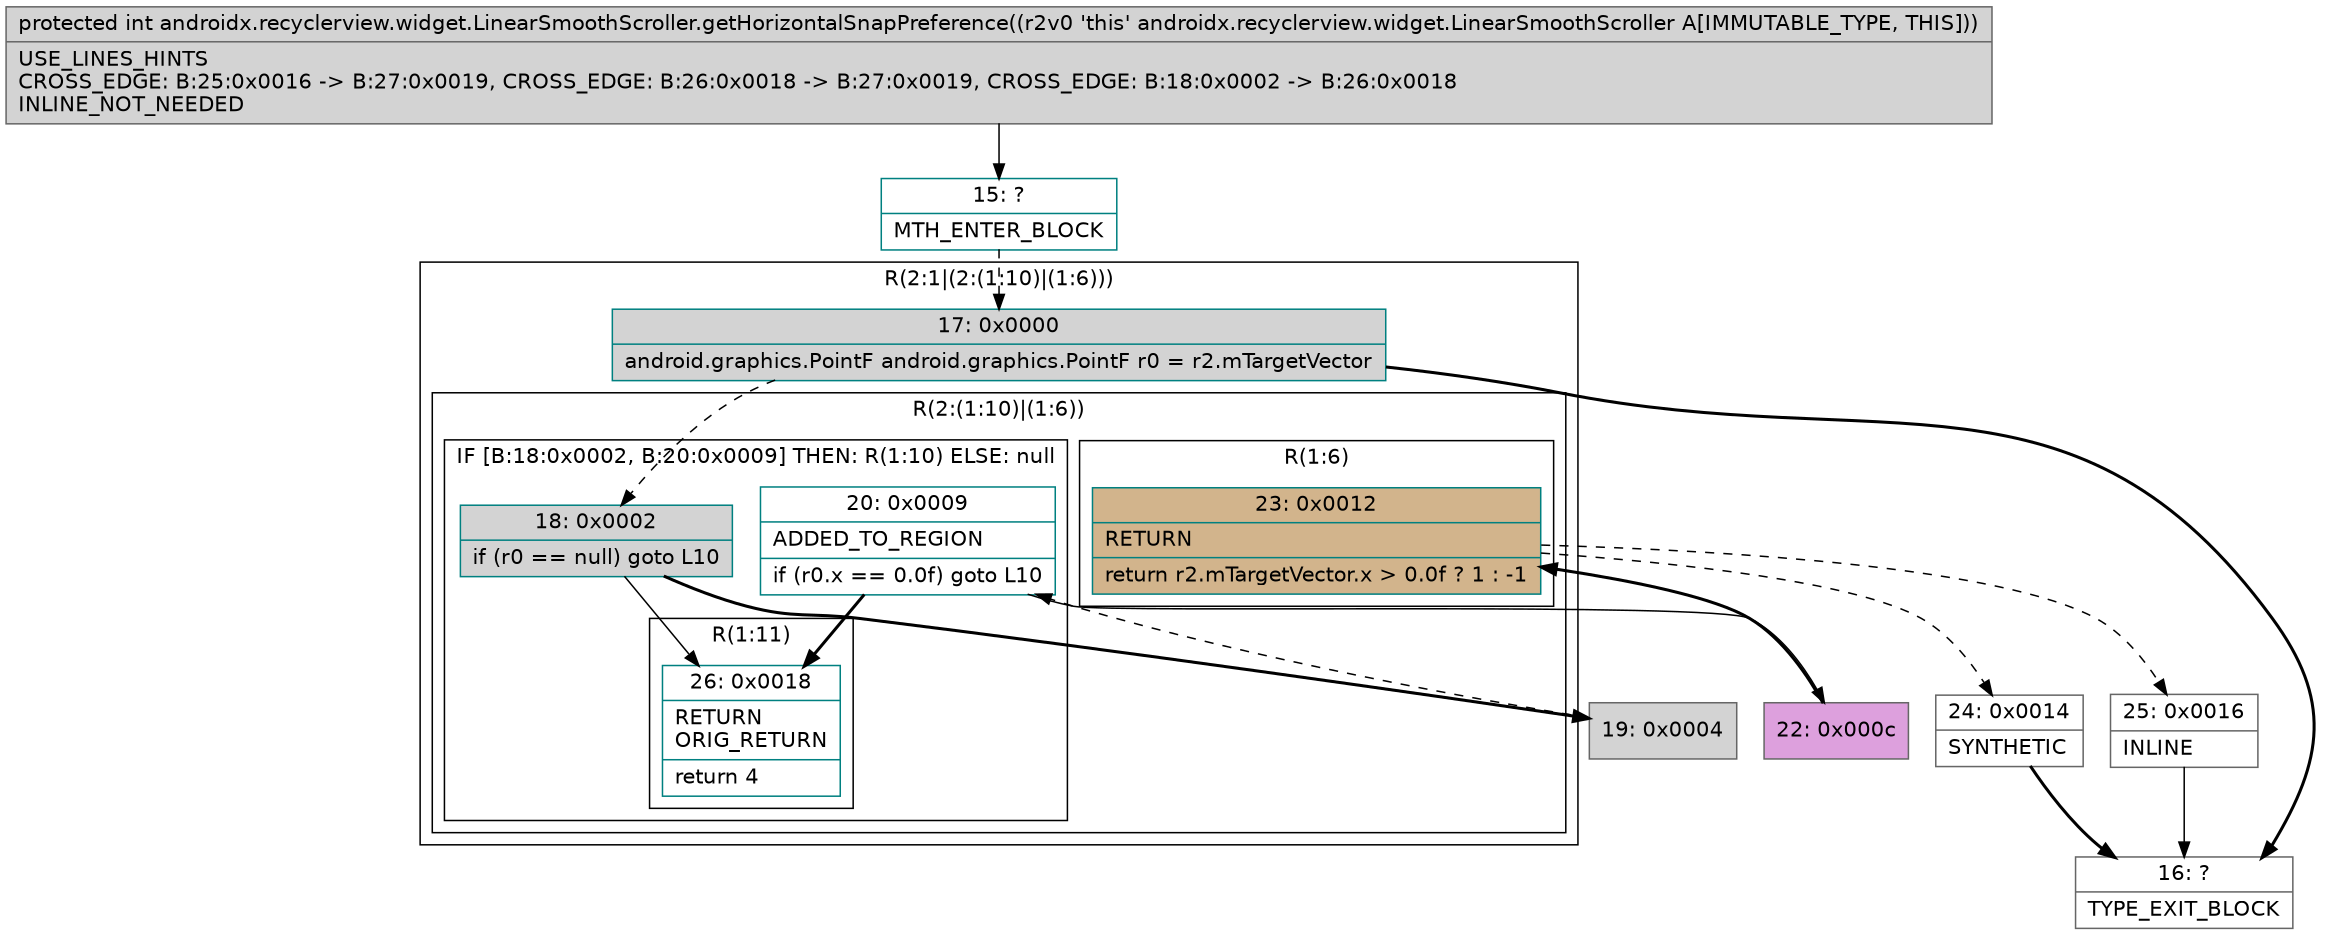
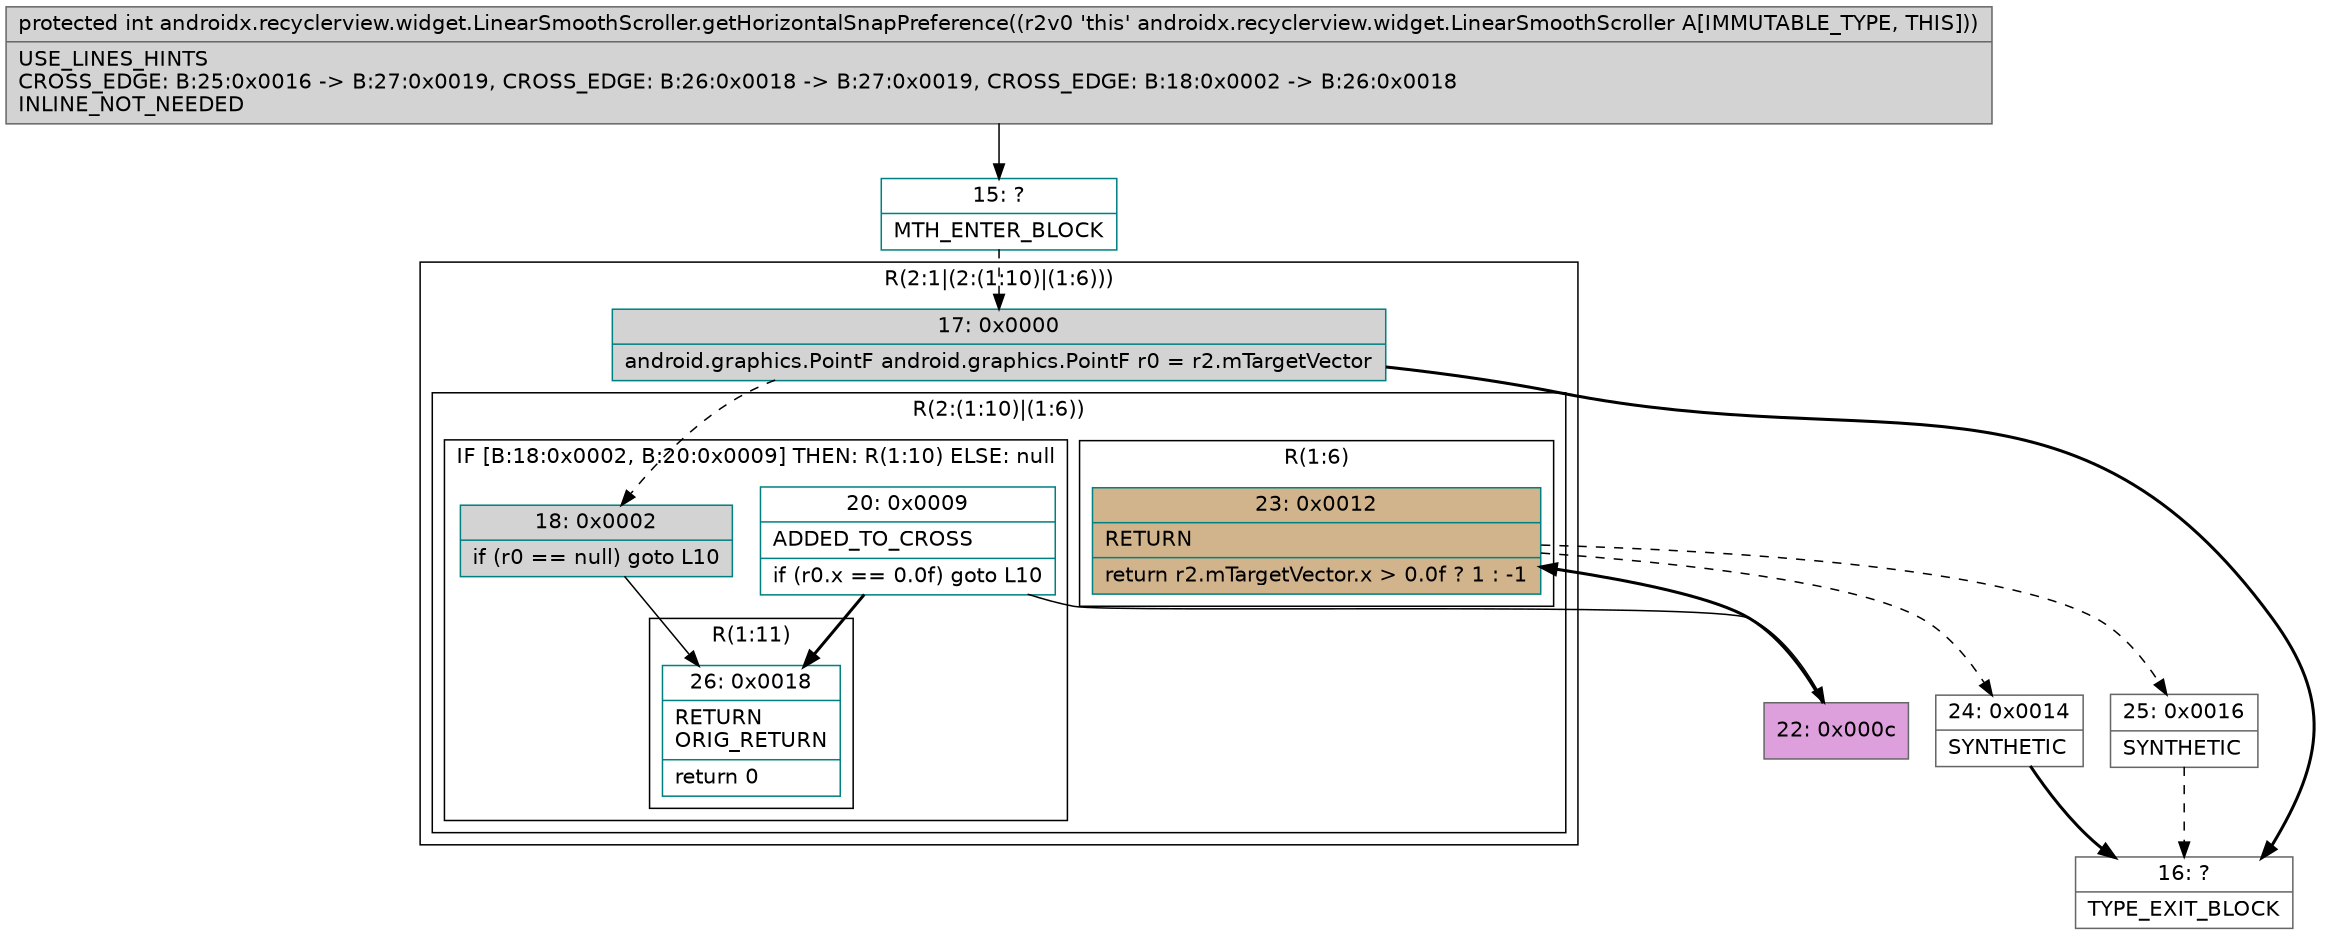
(878, 539) -> (874, 539)
(1663, 731) -> none
(2158, 748) -> (2183, 748)
(717, 777) -> (717, 777)
(2184, 804) -> (2184, 804)
